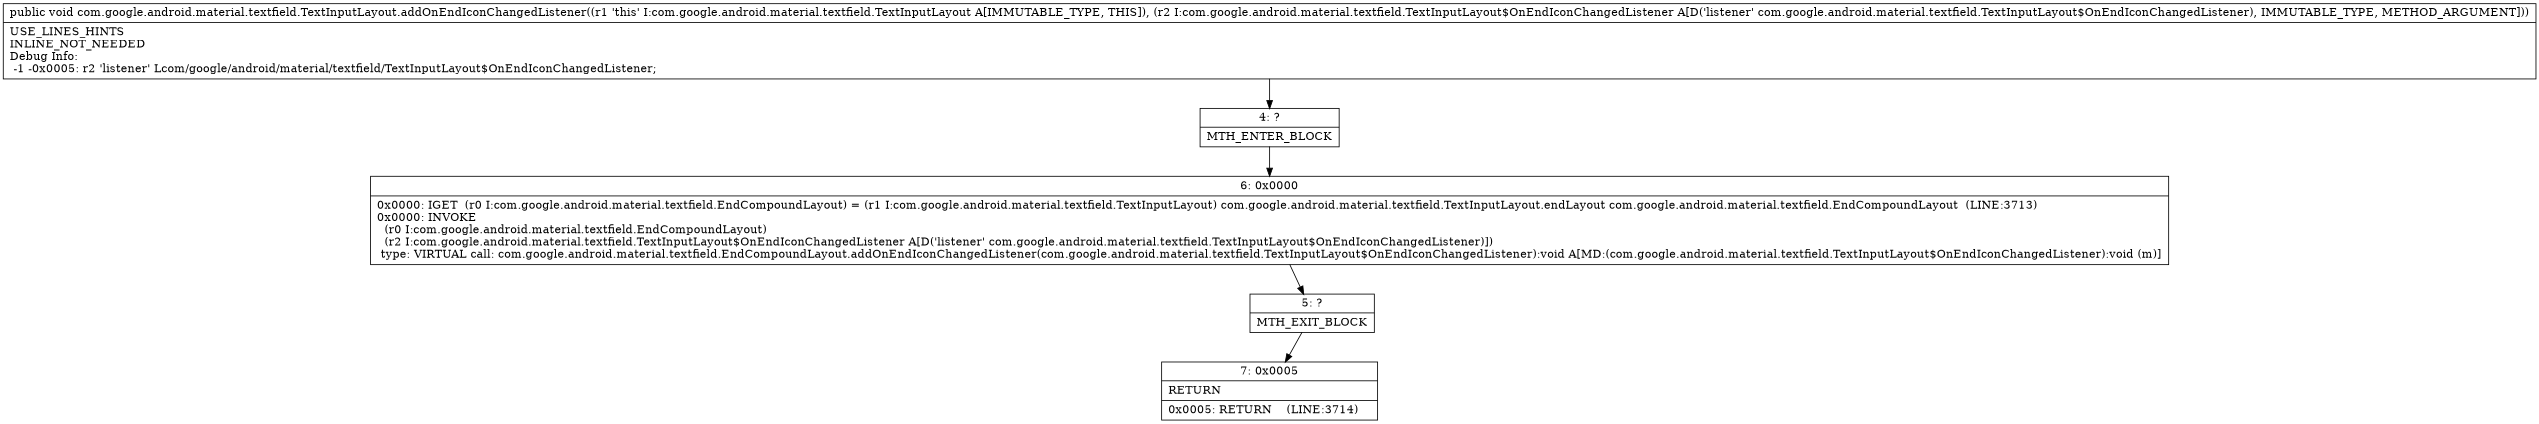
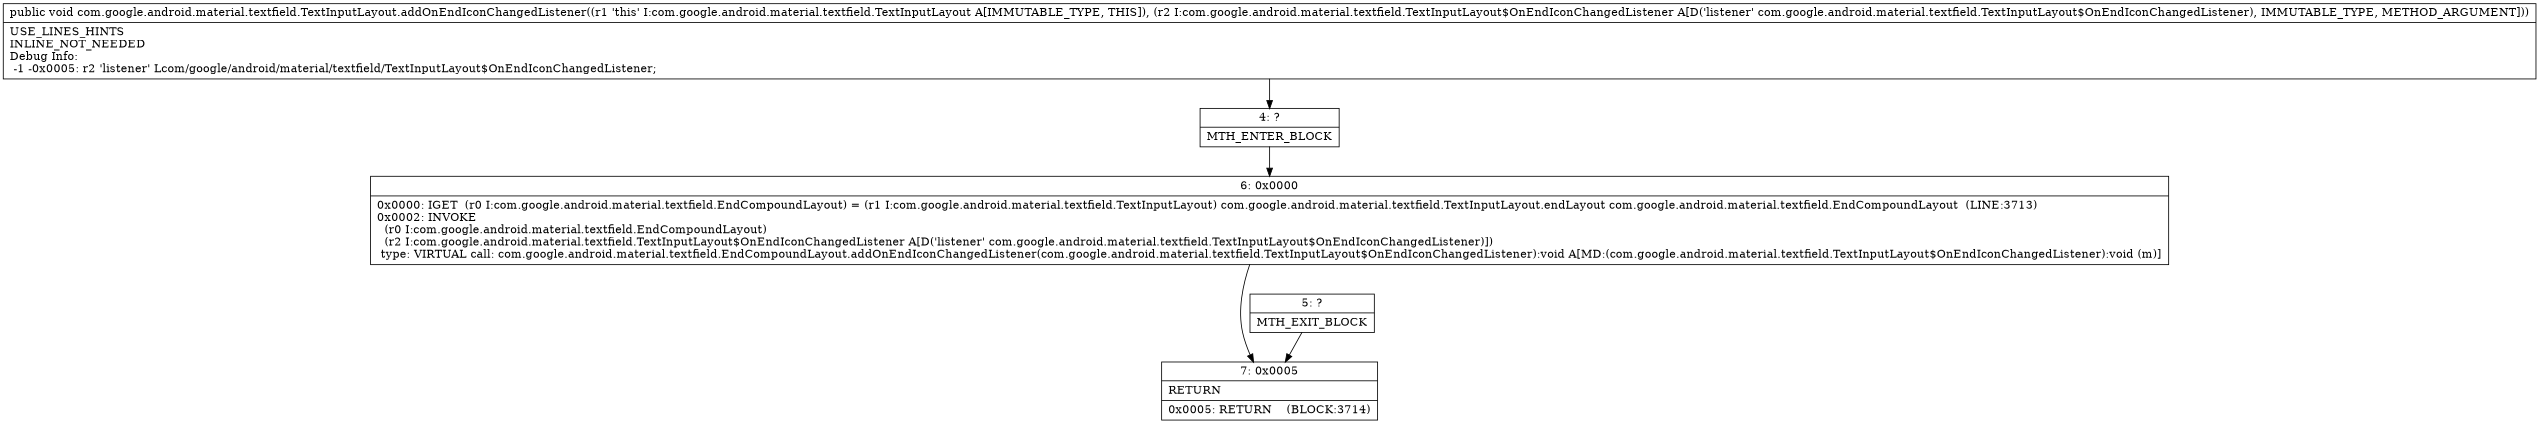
(431, 218) -> (431, 218)
(1295, 276) -> (1241, 310)
(1263, 410) -> (1270, 410)
